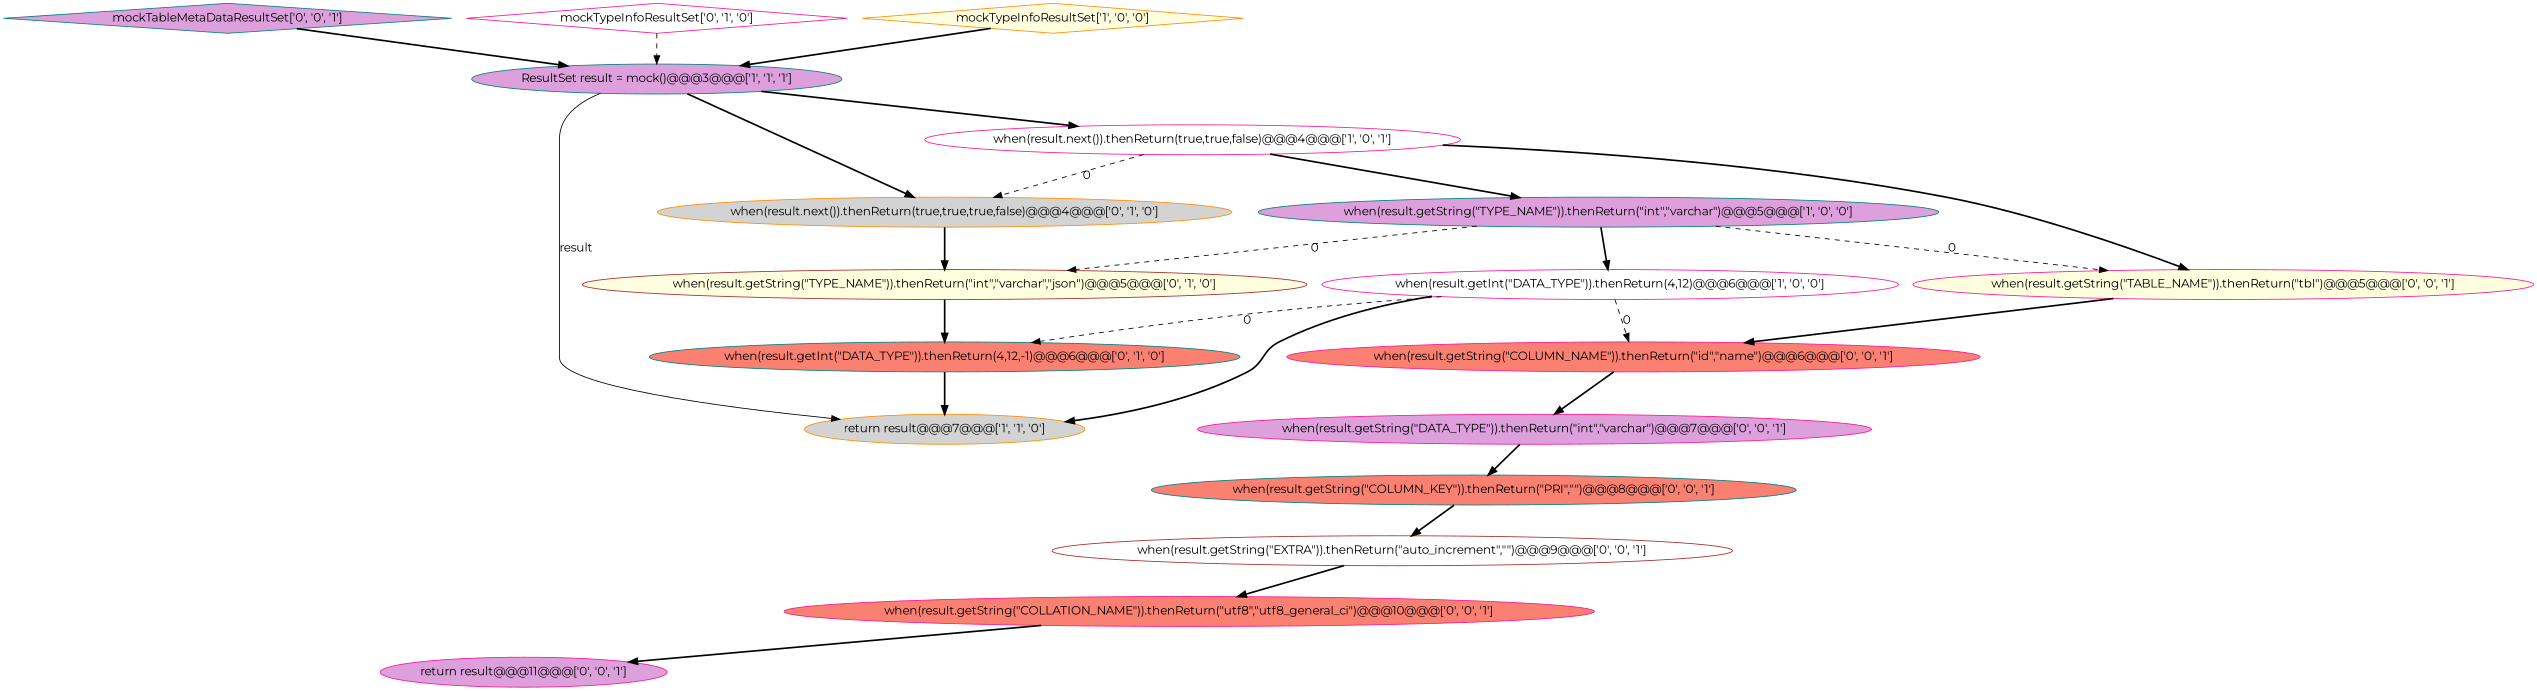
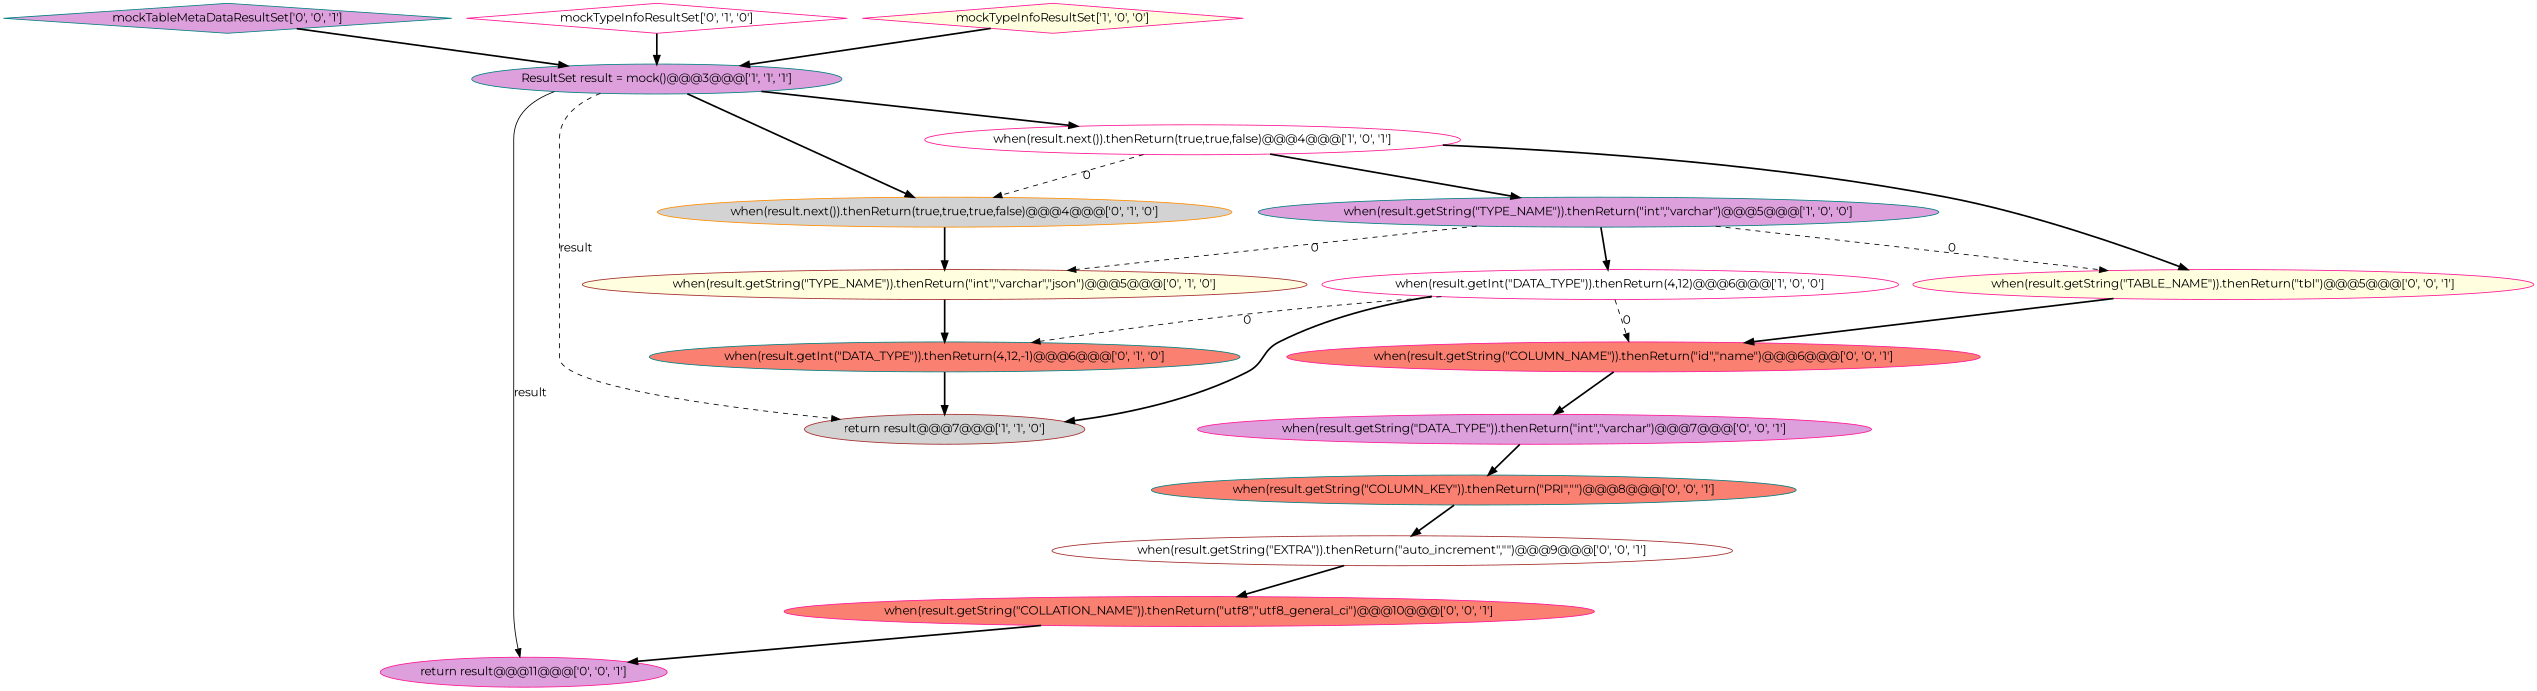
(1053, 18) -> (1053, 18)
(657, 45) -> (657, 45)
(559, 357) -> (559, 357)
none -> (514, 361)
(945, 429) -> (945, 429)
